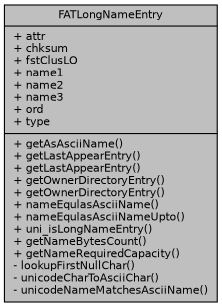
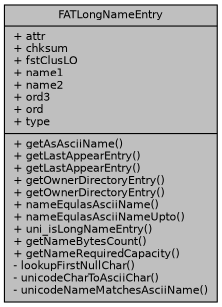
(39, 98) -> (32, 98)
